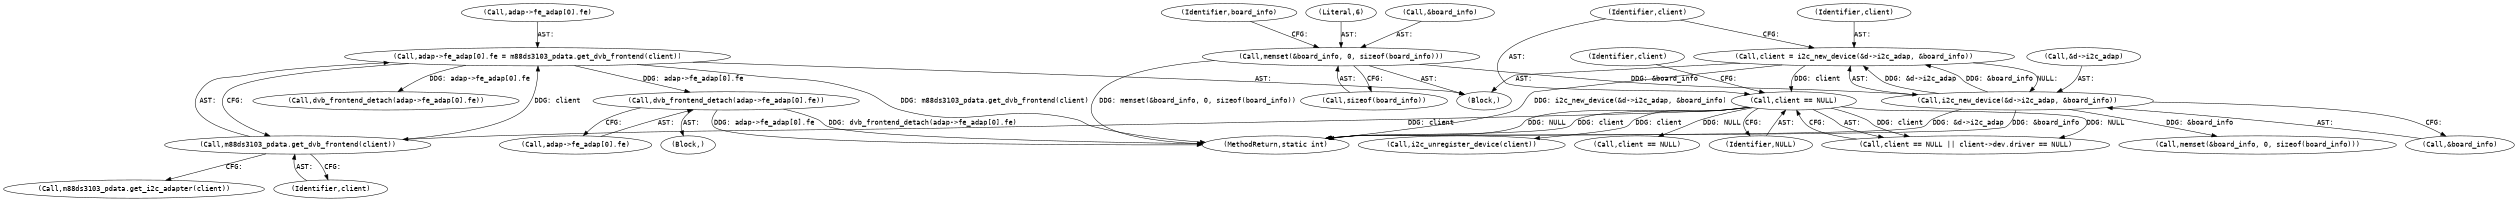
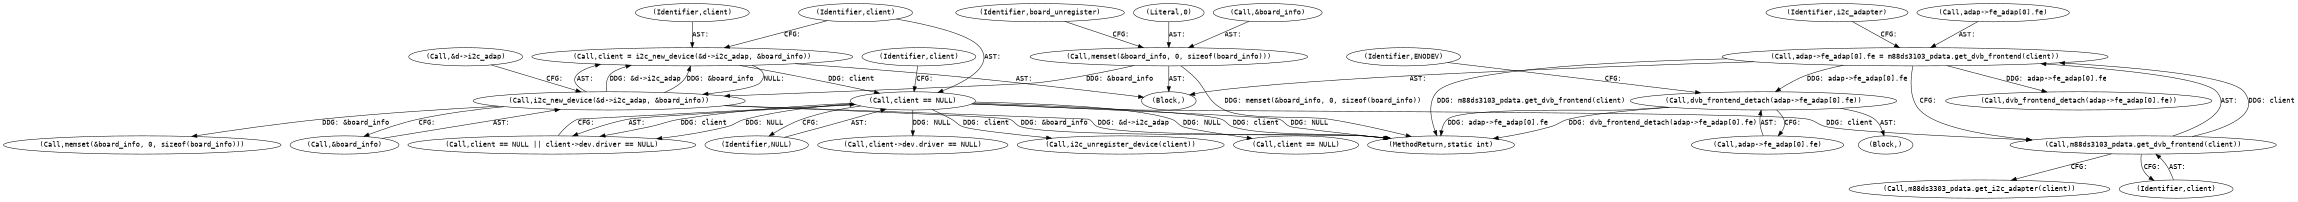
(1229, 13) -> (1040, 13)
(1341, 13) -> (1169, 13)
none -> (1837, 13)
none -> (1404, 57)
(2088, 79) -> (557, 79)
(1542, 91) -> none
(1374, 101) -> none
none -> (913, 145)
(134, 189) -> (1979, 189)
